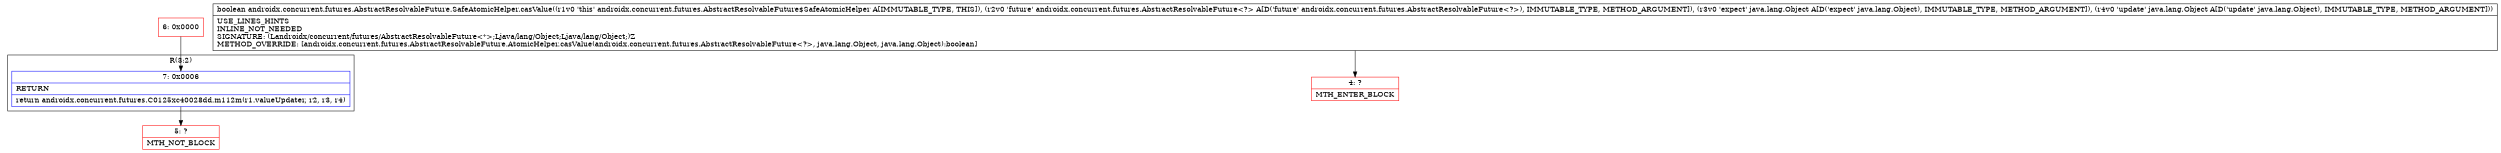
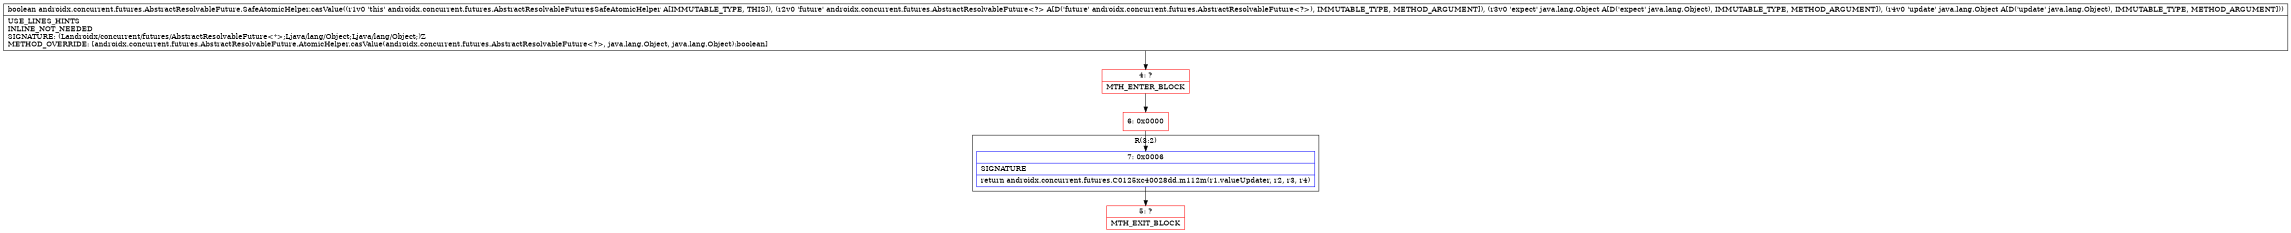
(33, 89) -> (1004, 169)
none -> (1146, 100)
(181, 143) -> (1146, 223)
